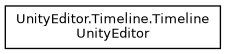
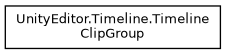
(113, 27) -> (113, 27)
